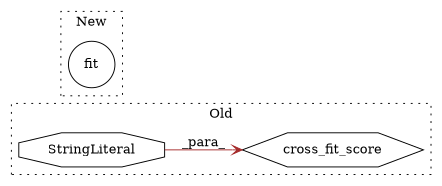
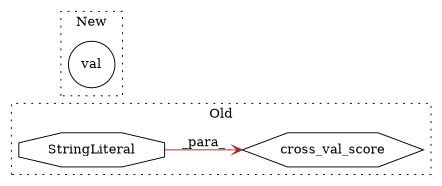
(92, 65) -> (92, 65)
(333, 150) -> (333, 150)
